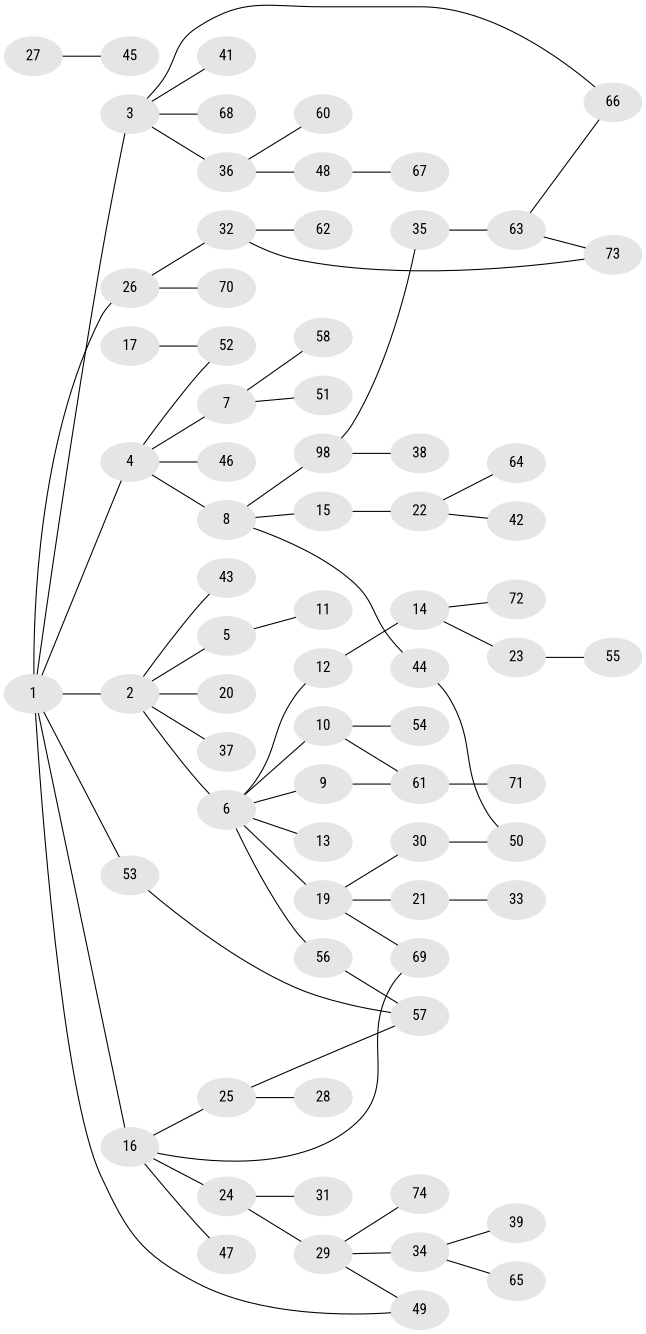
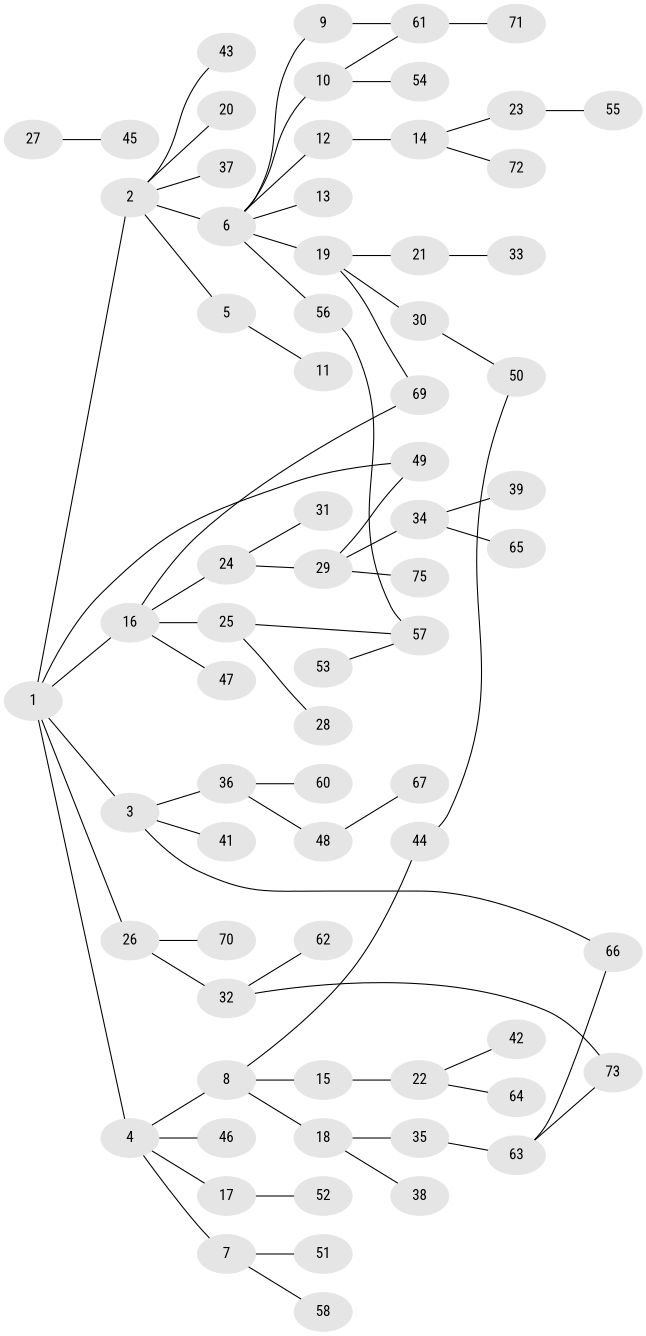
(227, 114) -> none
(175, 402) -> (178, 1167)
(323, 453) -> (323, 1138)
(82, 784) -> none
(420, 1194) -> (420, 578)
